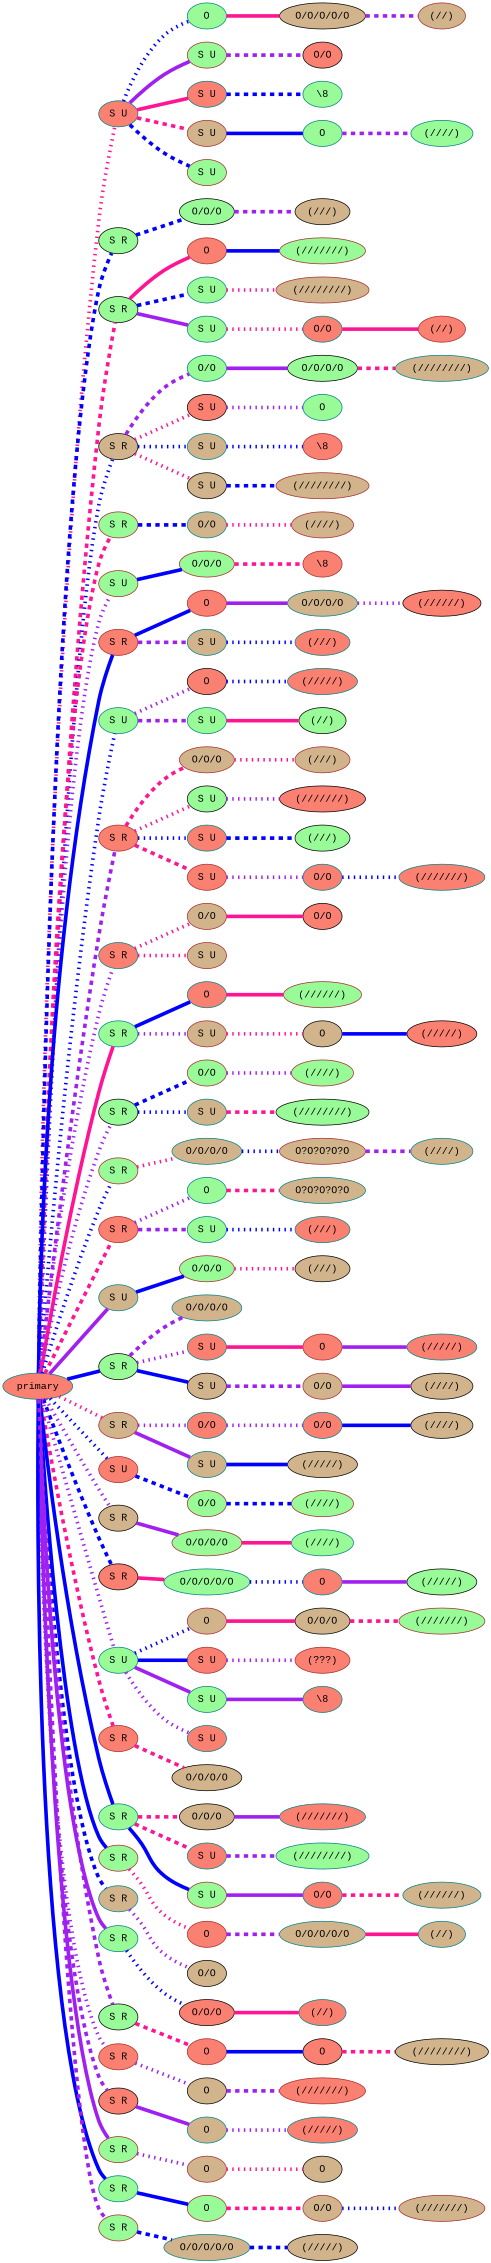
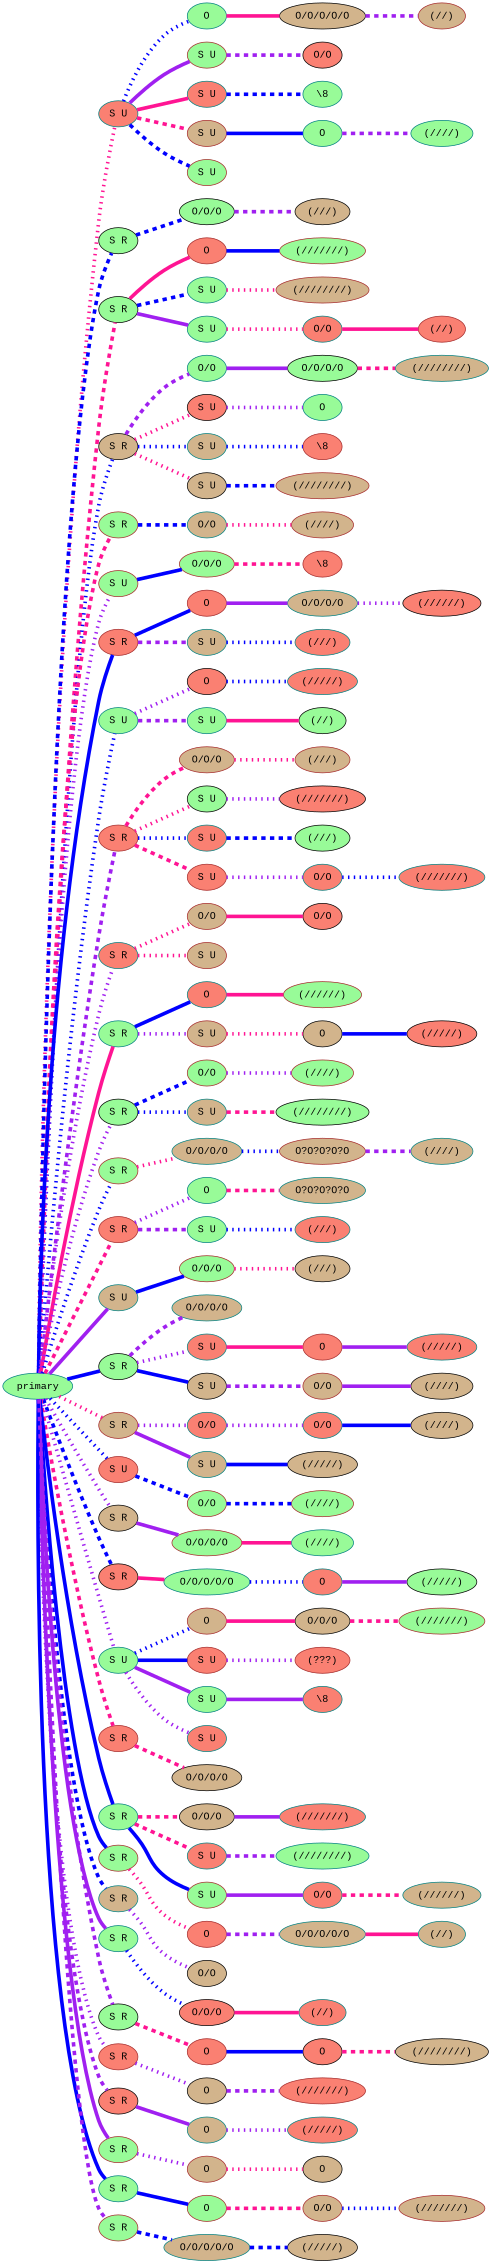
(38, 1386) -> (38, 1386)
